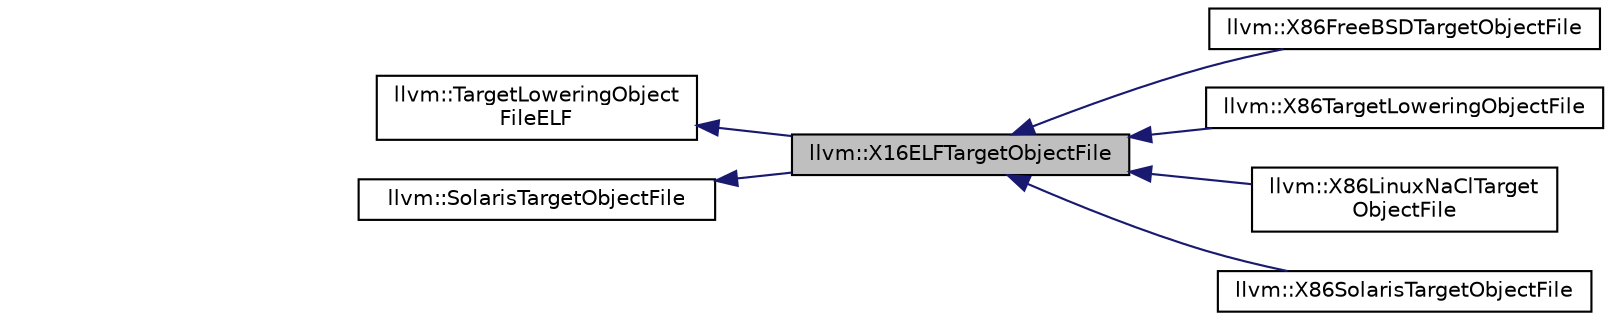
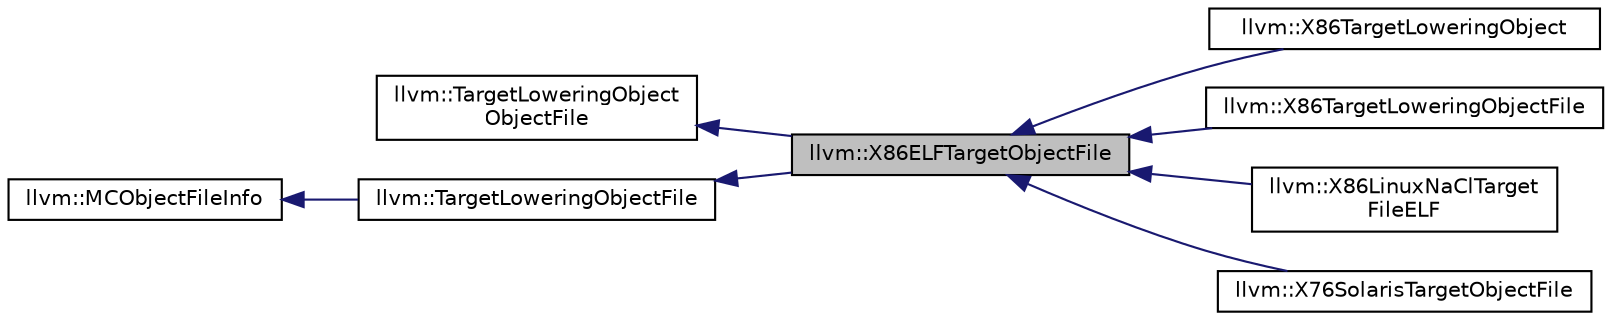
(1405, 29) -> (1405, 29)
(537, 108) -> (537, 108)
(961, 155) -> (961, 155)
none -> (145, 200)
(537, 200) -> (537, 200)
(1405, 200) -> (1405, 200)
(1405, 291) -> (1405, 291)
